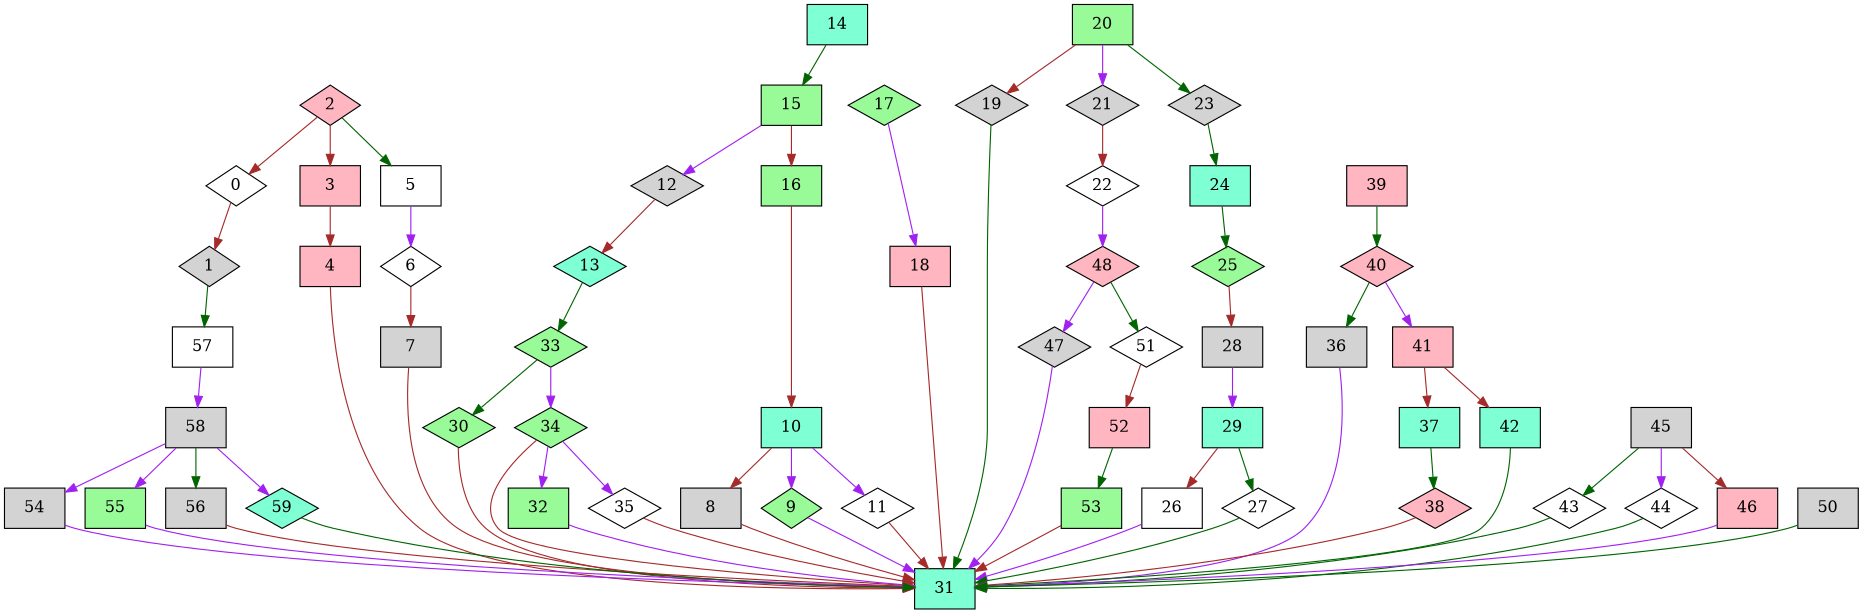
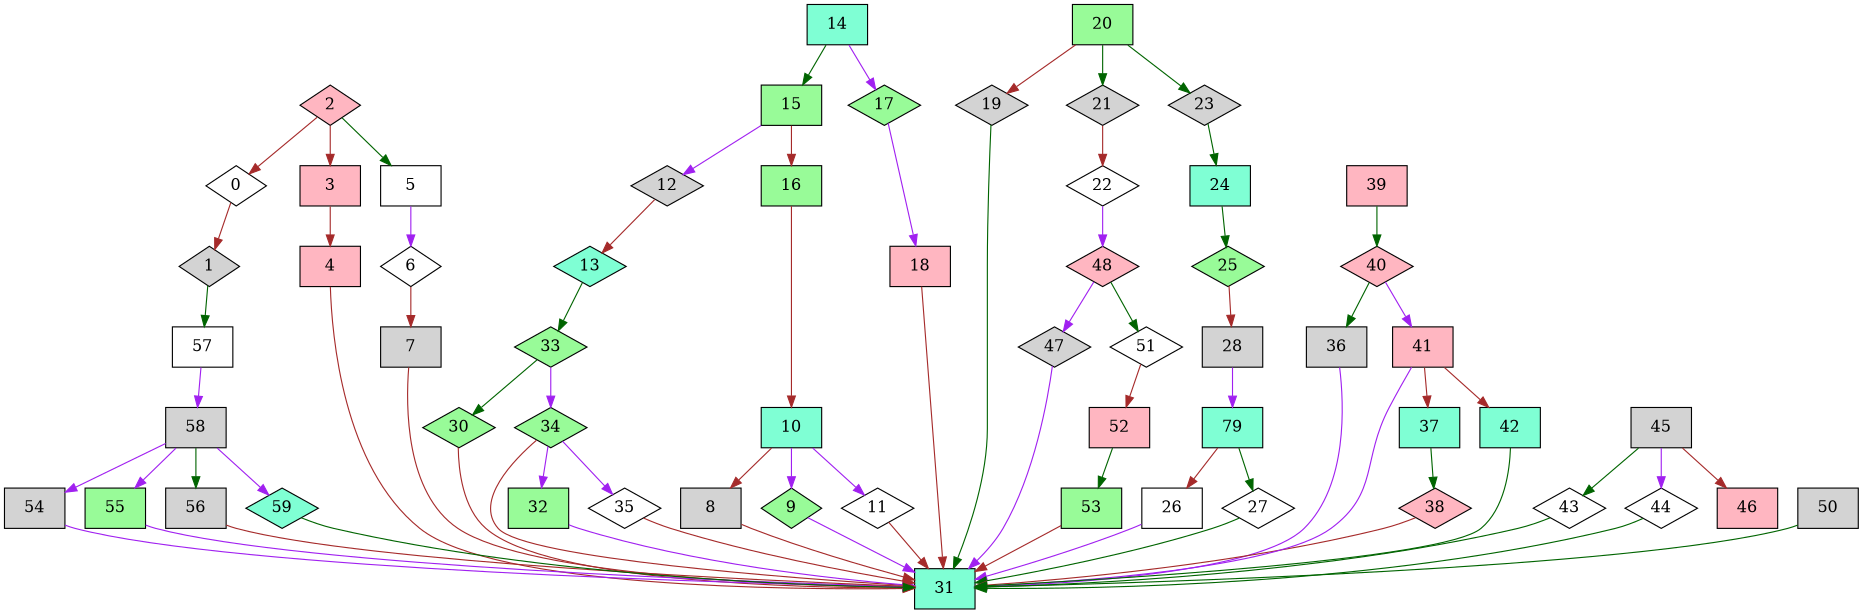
(1103, 59) -> (1103, 59)
none -> (859, 63)
(1233, 428) -> (1233, 428)
(1518, 556) -> (1316, 536)
